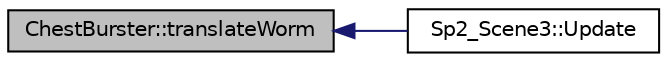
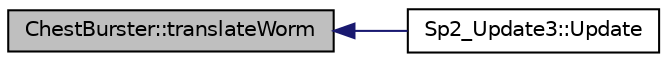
(533, 31) -> (533, 31)
